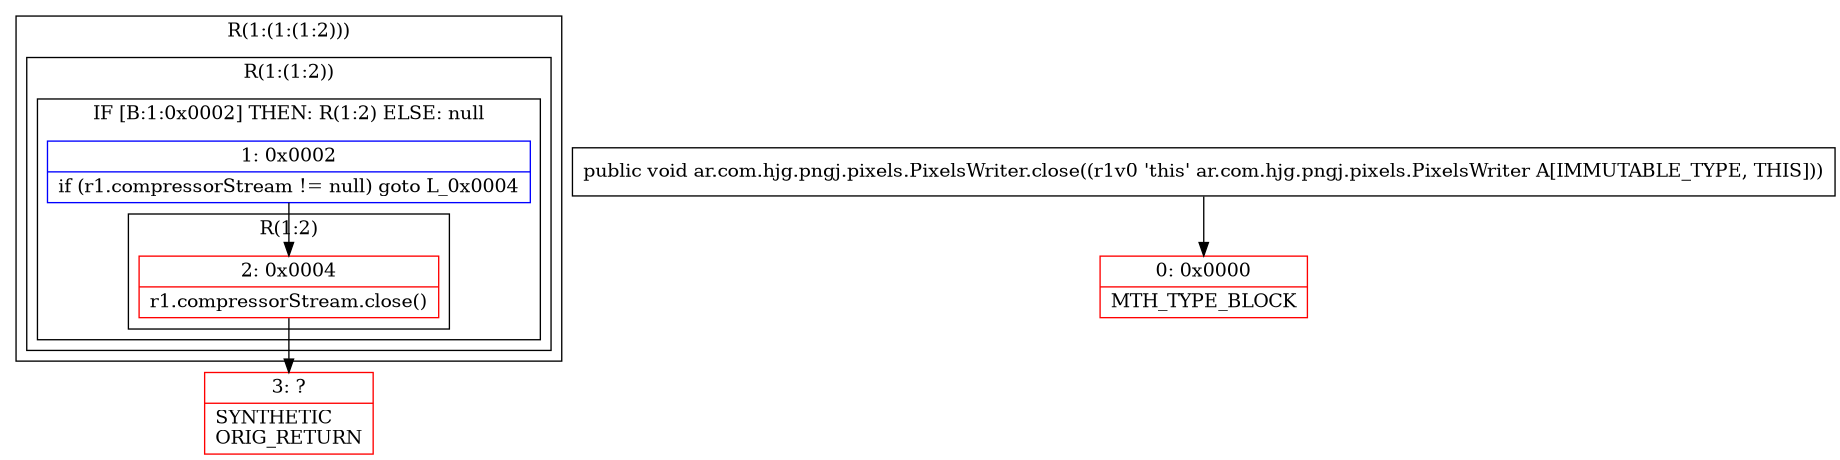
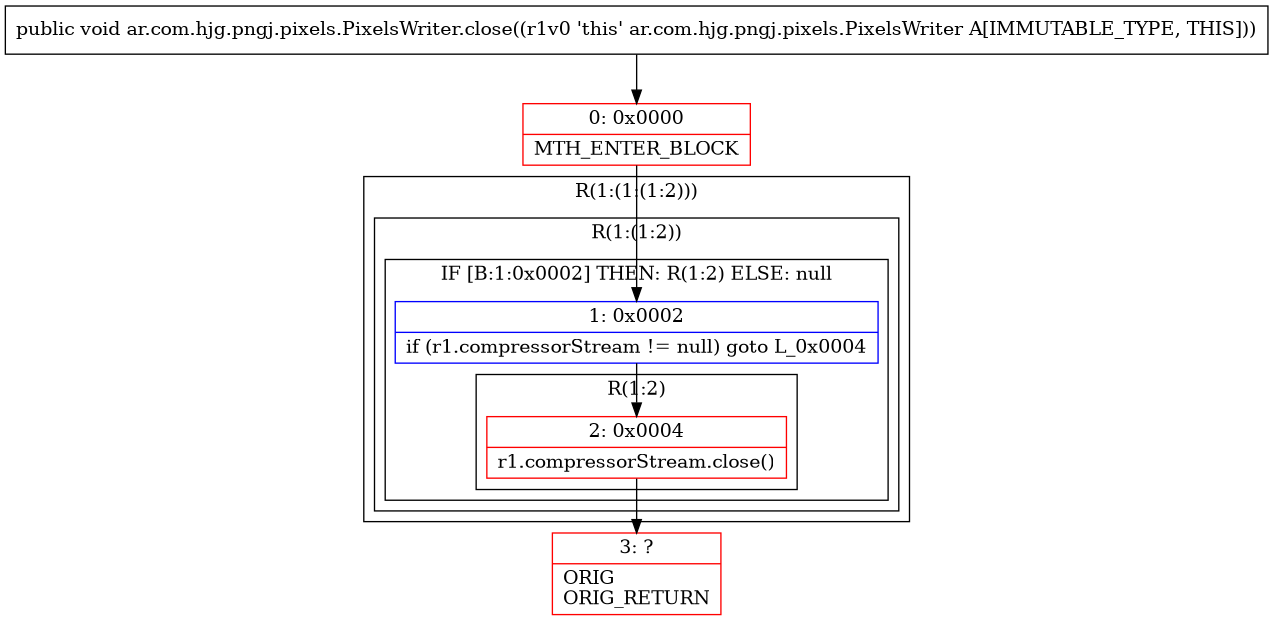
none -> (637, 227)
(1204, 302) -> (637, 149)
(274, 418) -> (589, 578)
